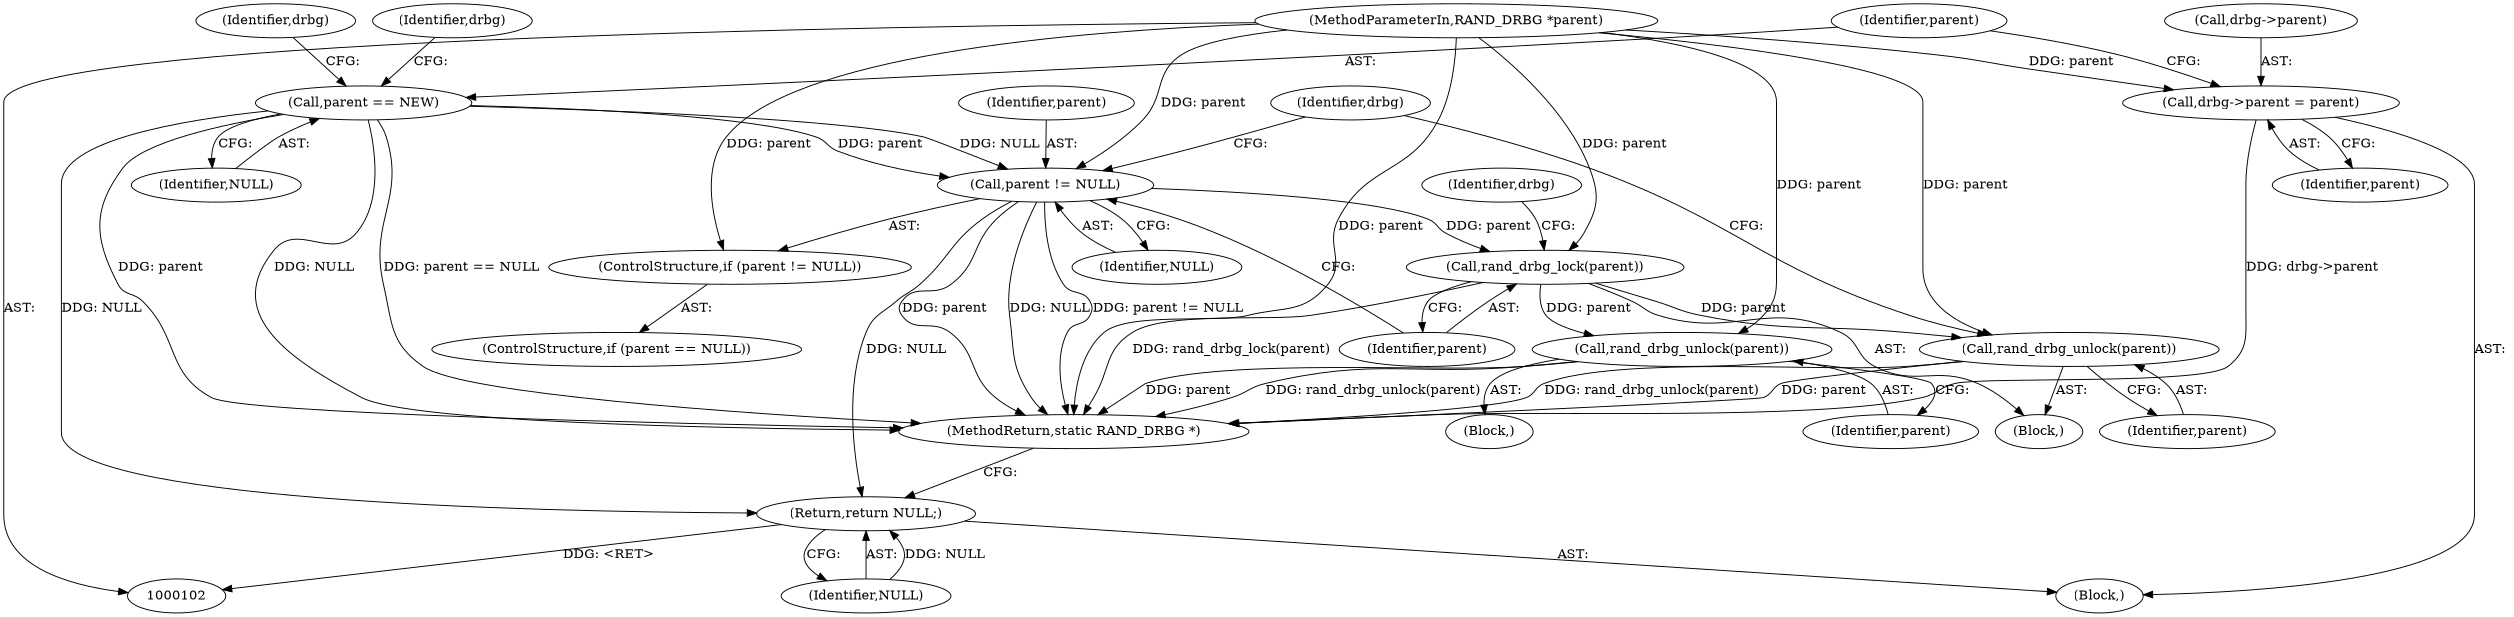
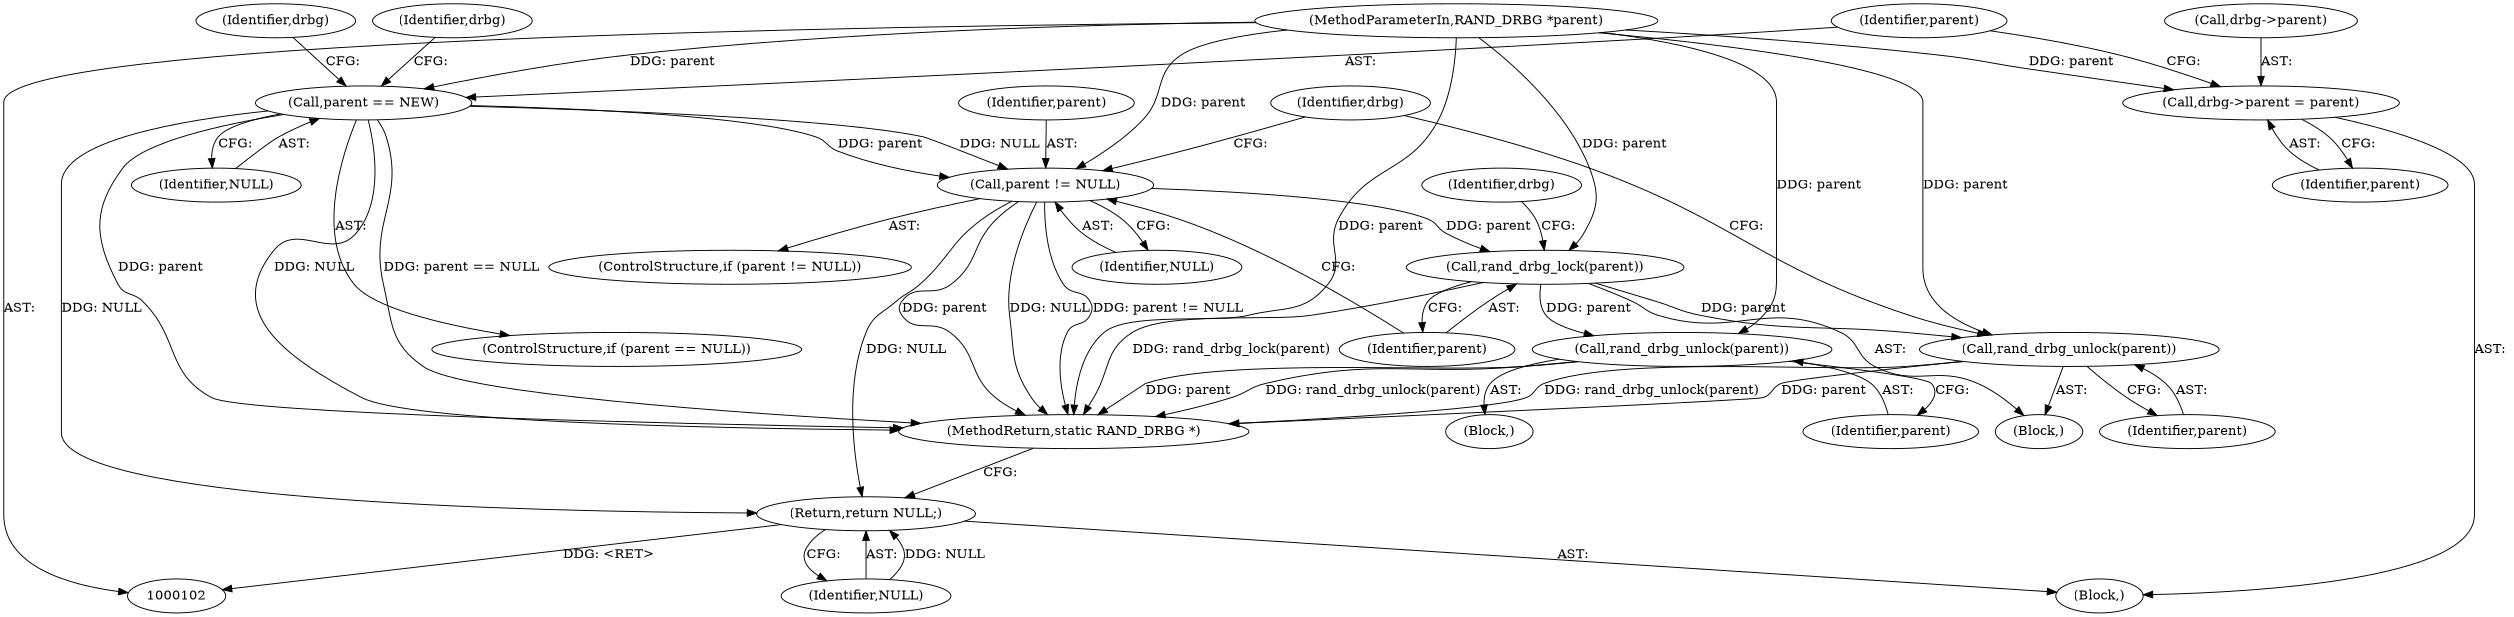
(930, 56) -> (843, 37)
(677, 306) -> (350, 278)
(1862, 406) -> none
